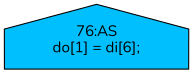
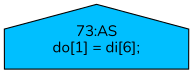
(97, 40) -> (97, 40)
